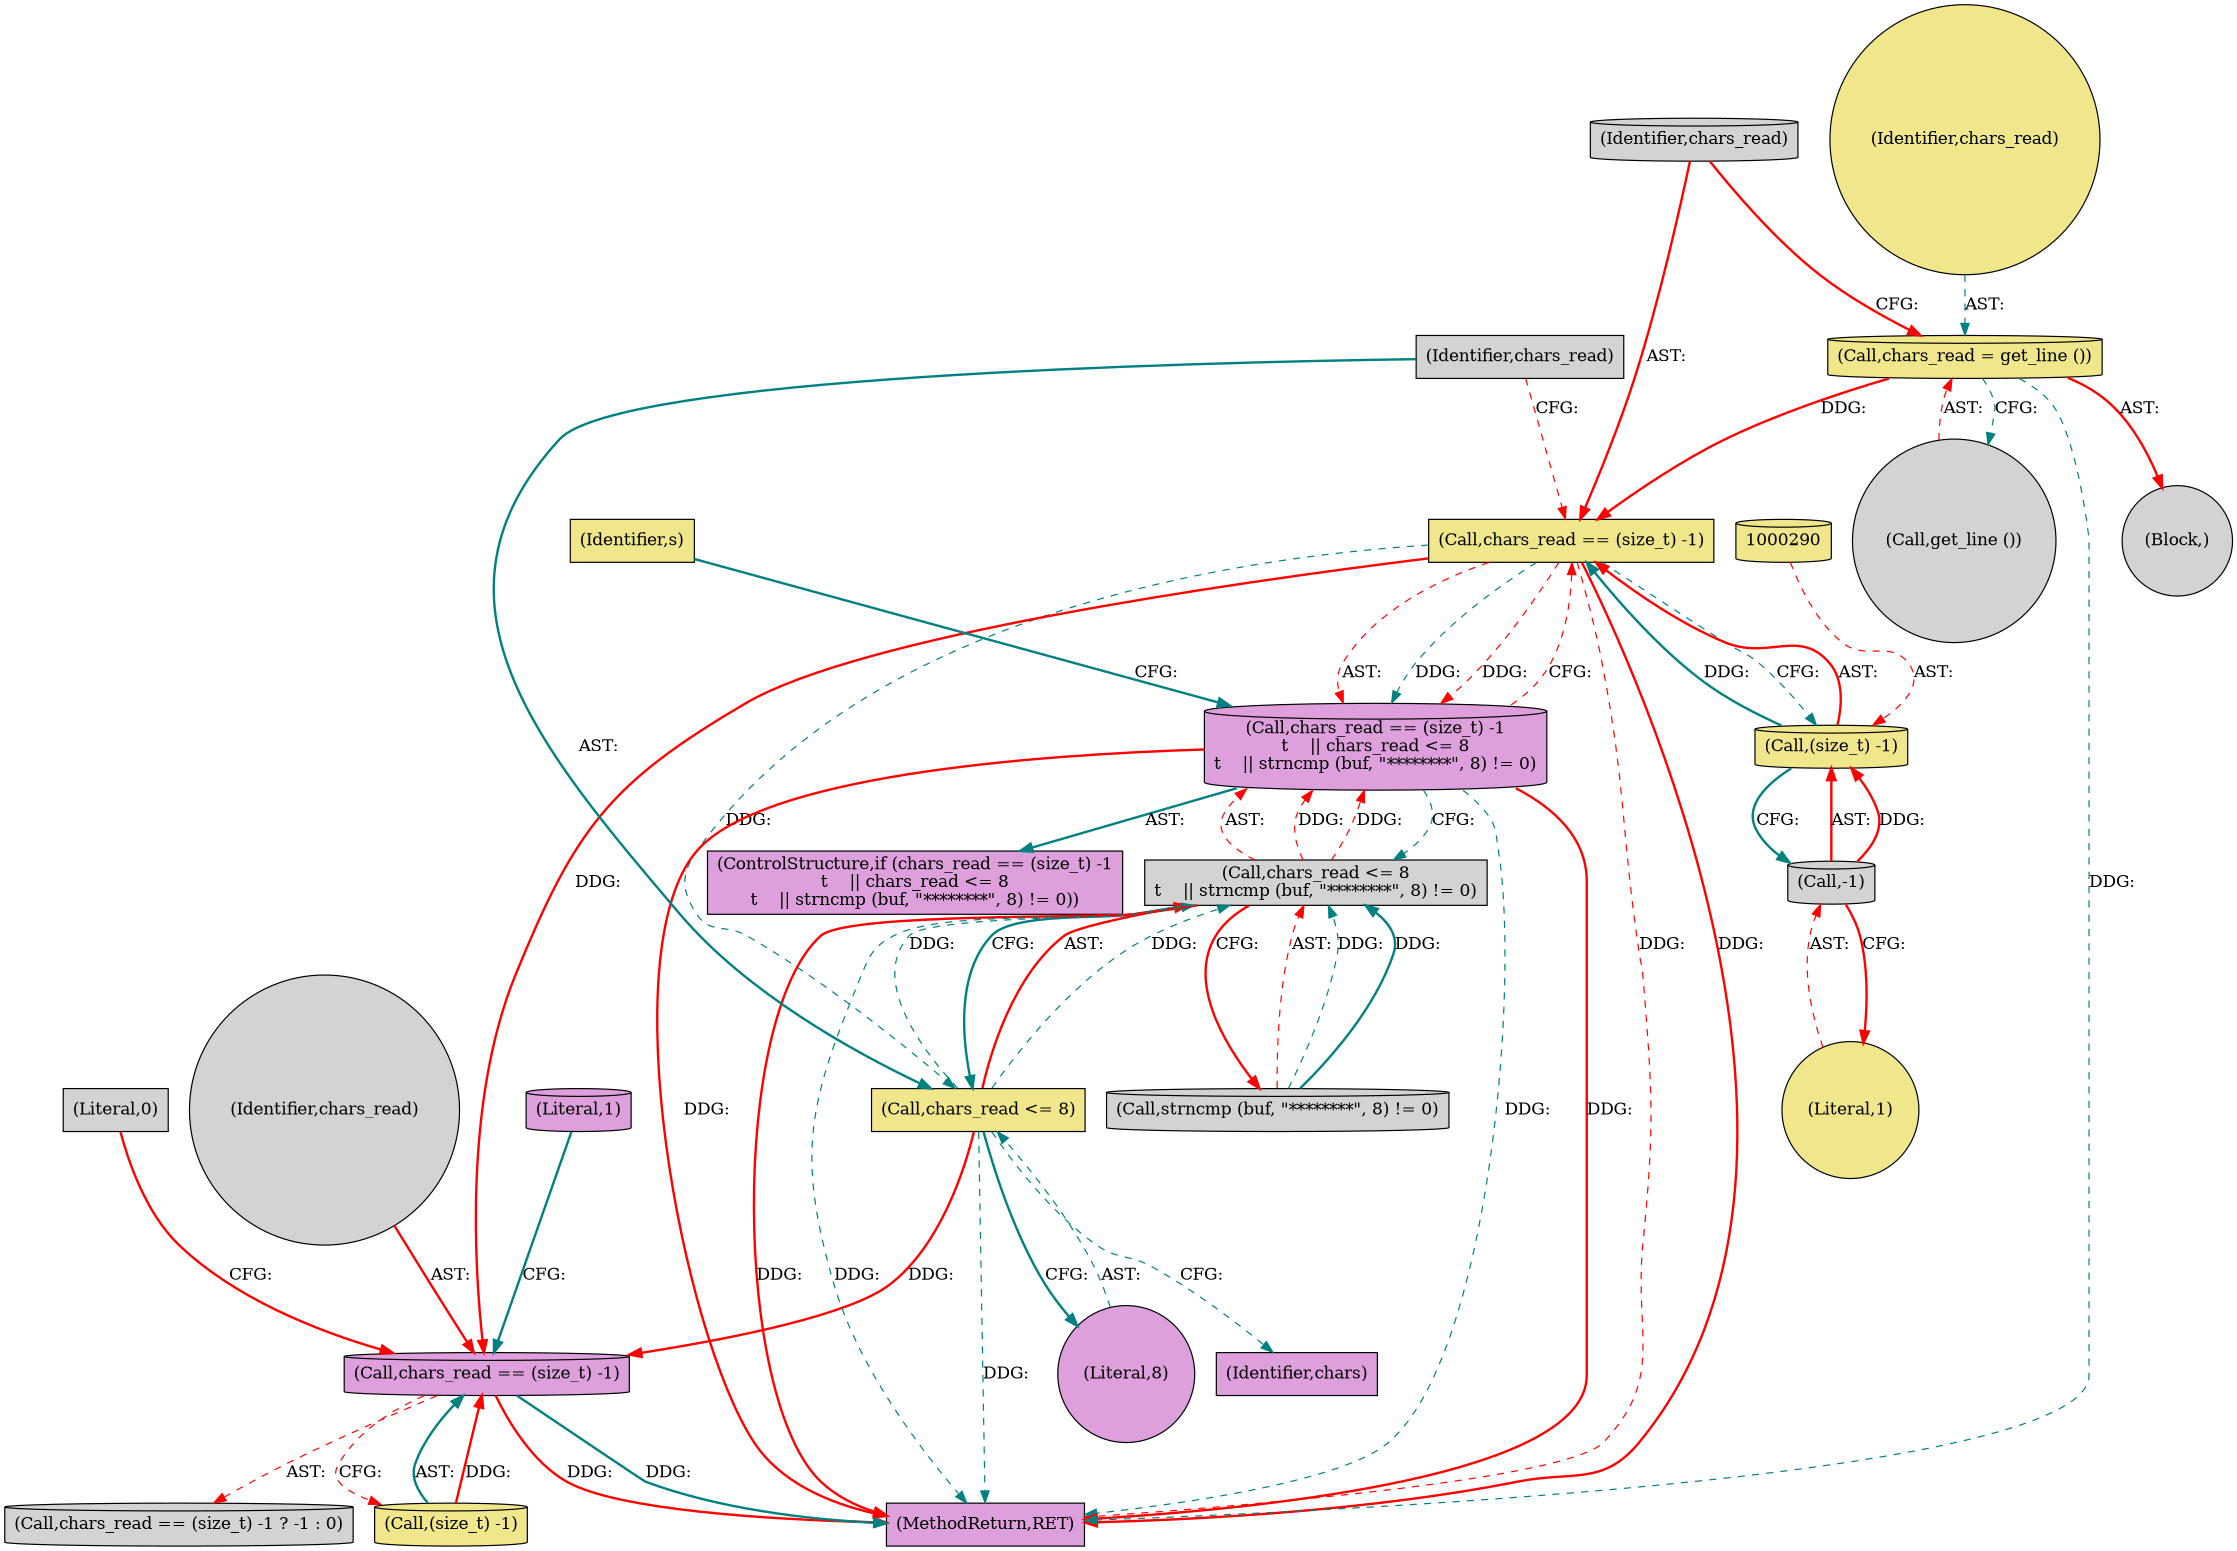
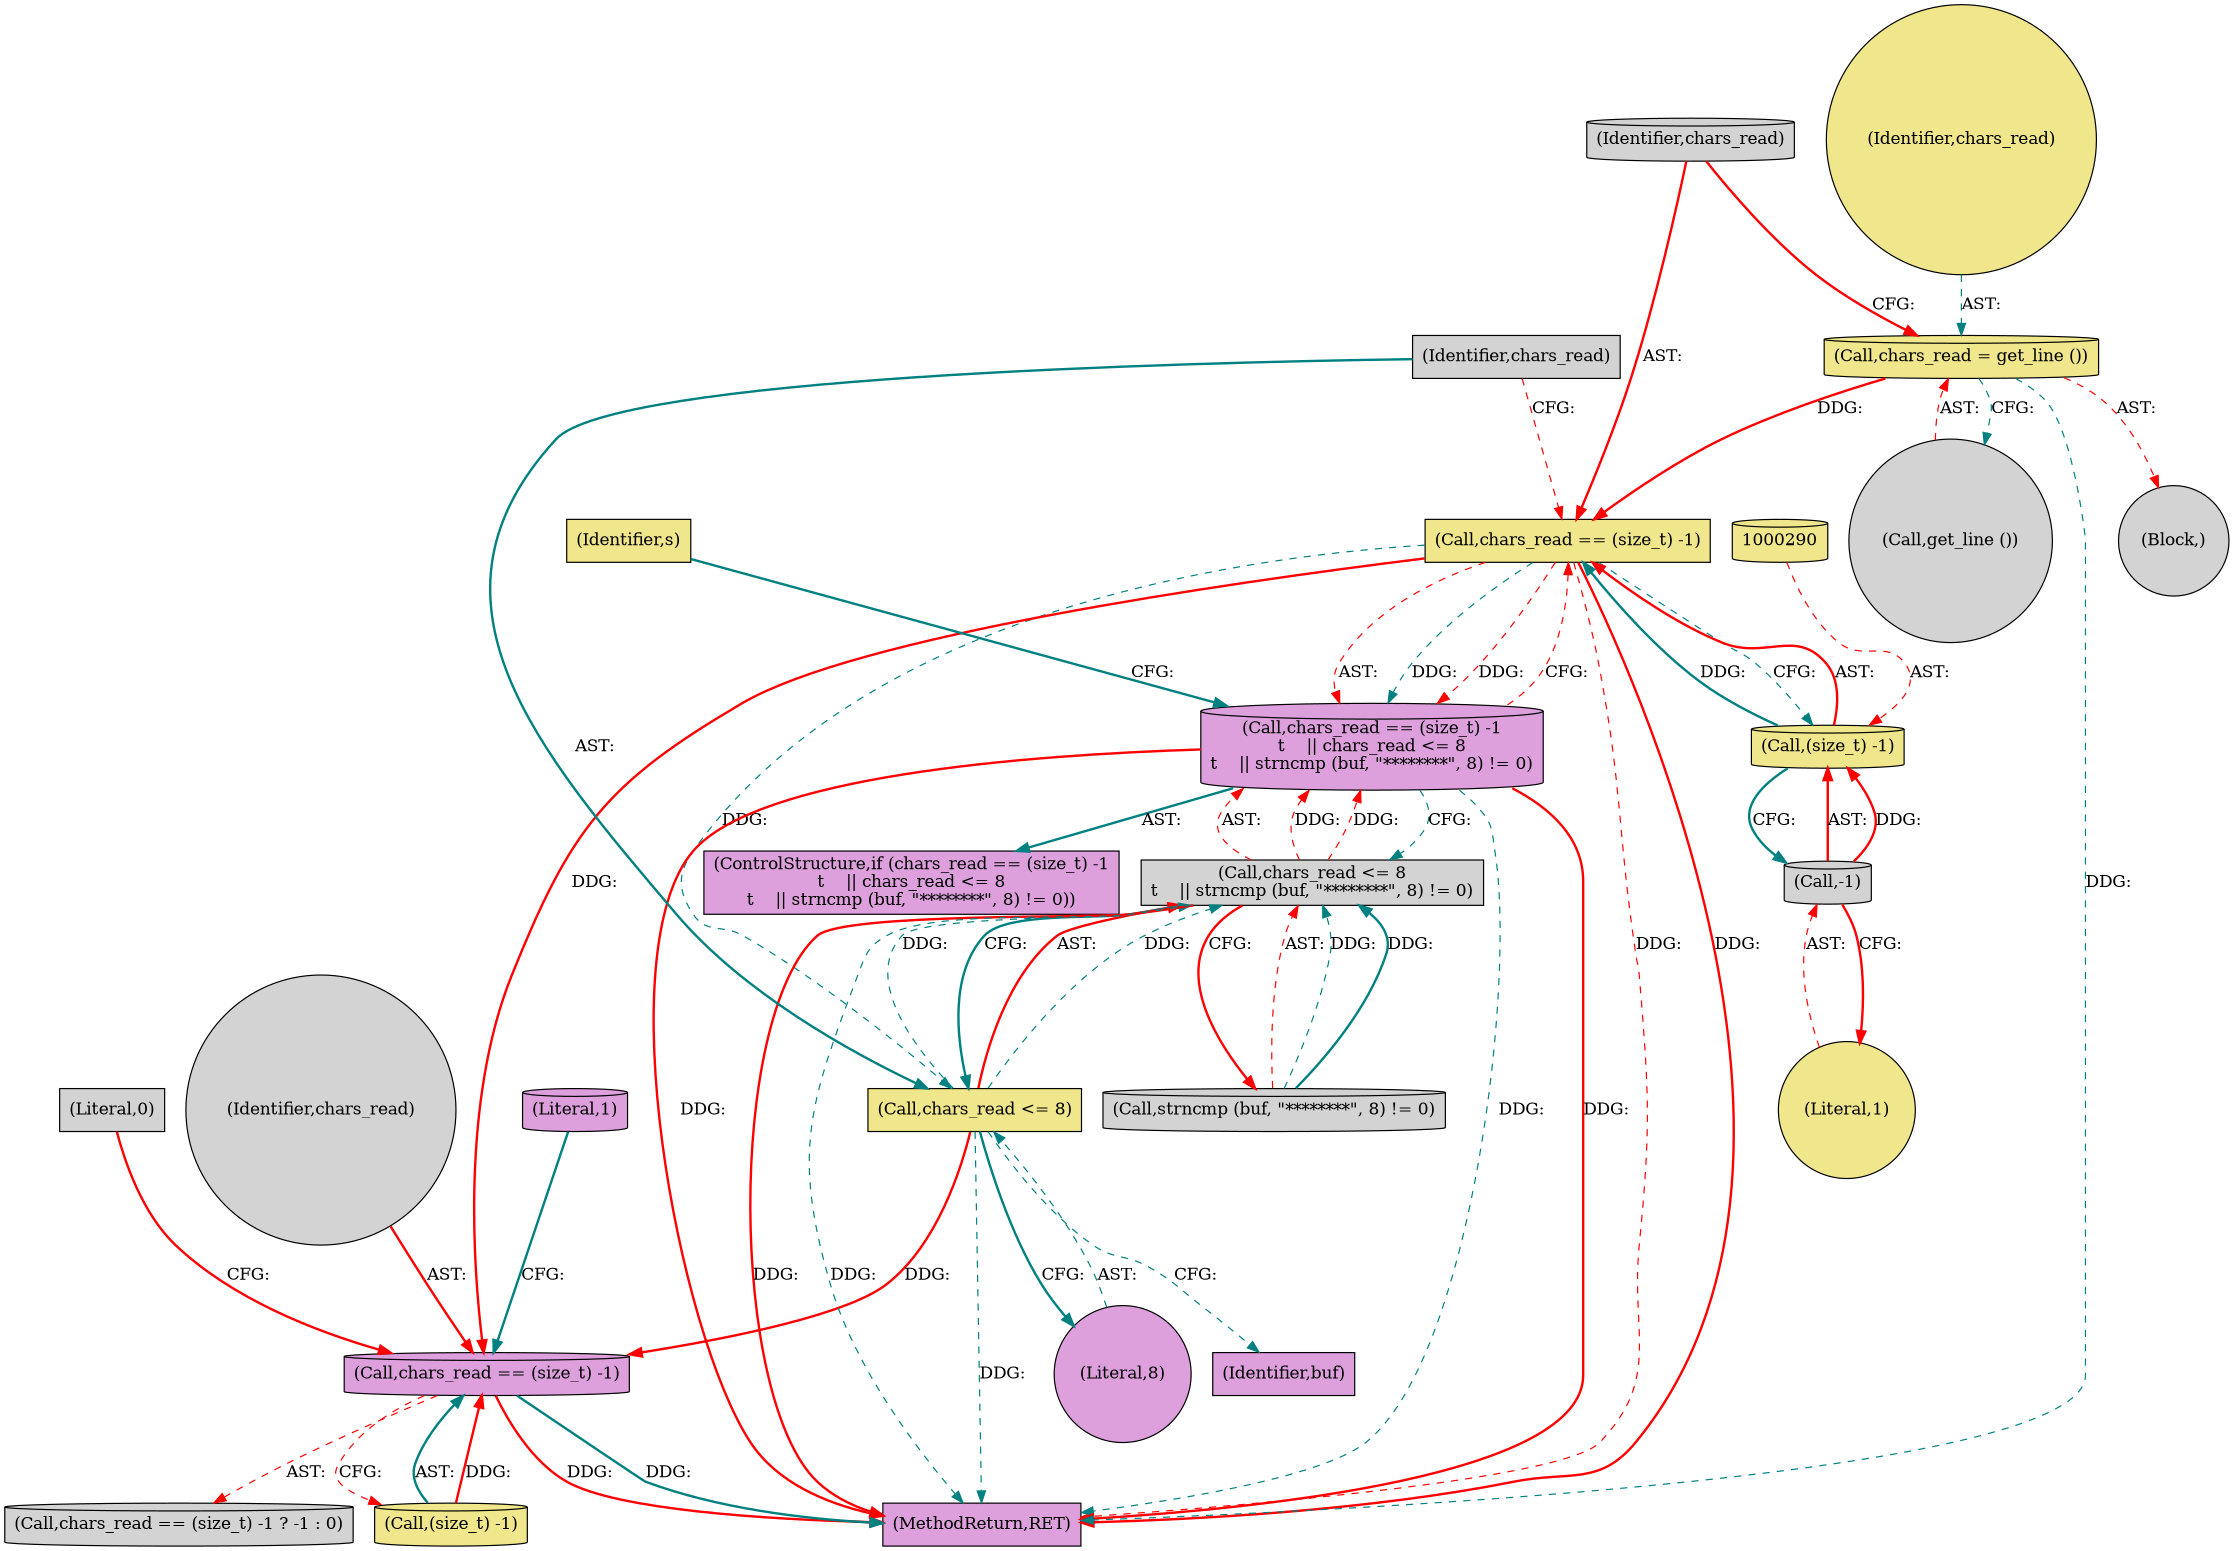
(2123, 417) -> (2119, 417)
(1297, 1374) -> (1284, 1374)
